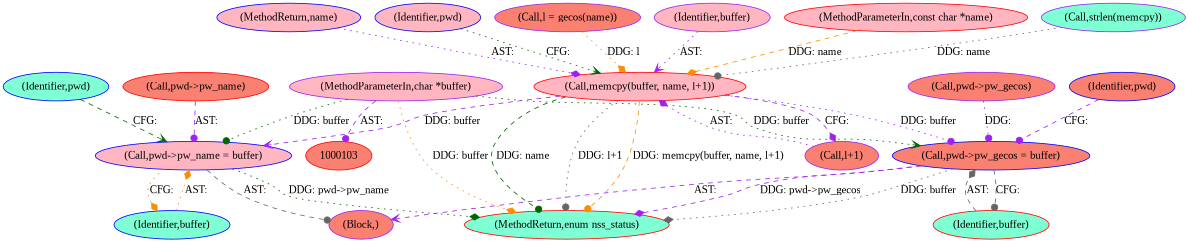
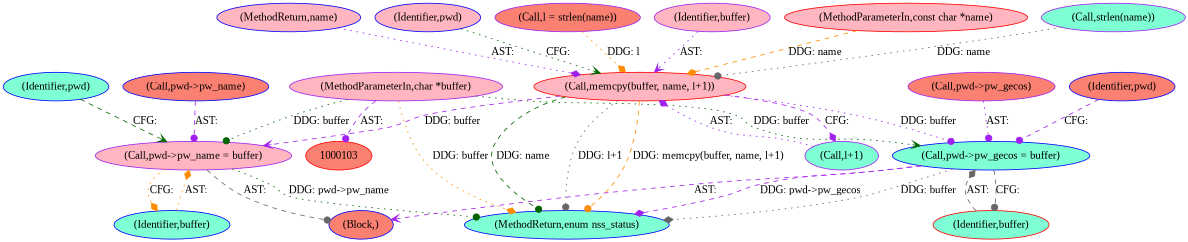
(568, 17) -> (568, 17)
(1113, 17) -> (1113, 17)
(196, 87) -> (196, 87)
(999, 121) -> (999, 121)
(193, 156) -> (193, 156)
(842, 156) -> (842, 156)
(991, 156) -> (991, 156)
(348, 205) -> (348, 205)
(361, 225) -> (361, 225)
(567, 225) -> (567, 225)
